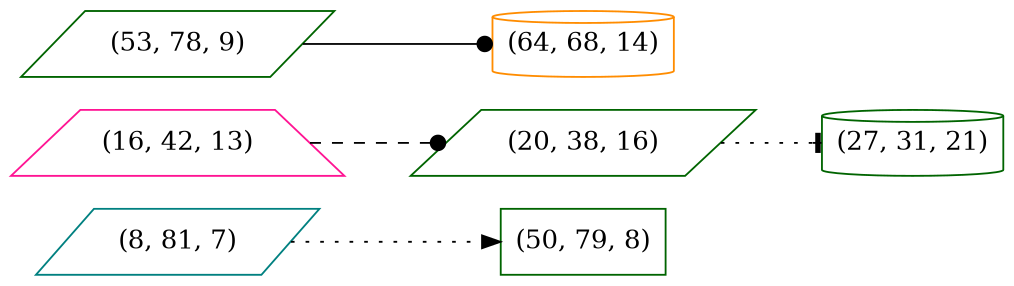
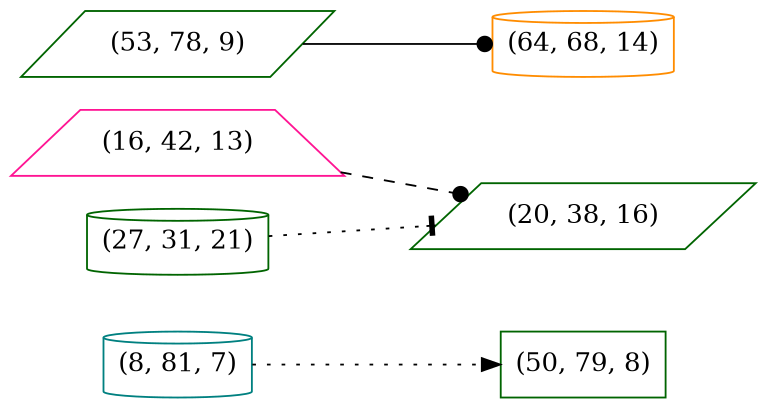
(766, 143) -> (348, 231)
(178, 242) -> (178, 365)
